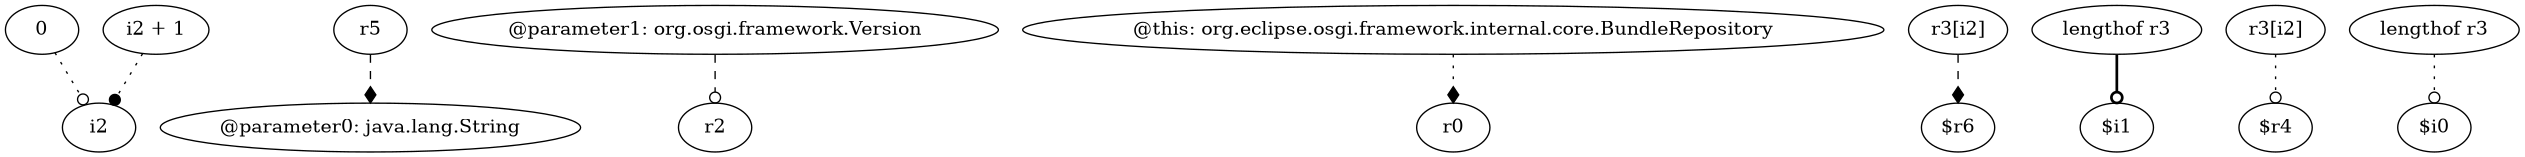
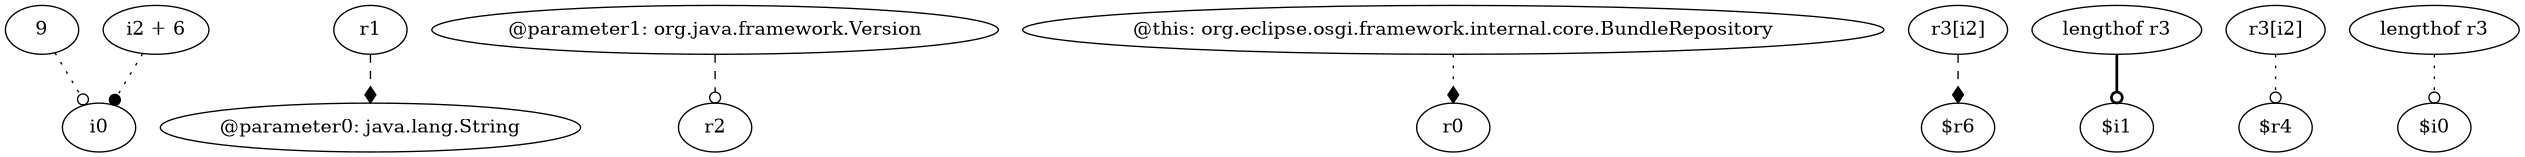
(42, 30) -> (42, 30)
(156, 30) -> (156, 30)
(370, 30) -> (370, 30)
(715, 30) -> (715, 30)
(99, 128) -> (99, 128)
